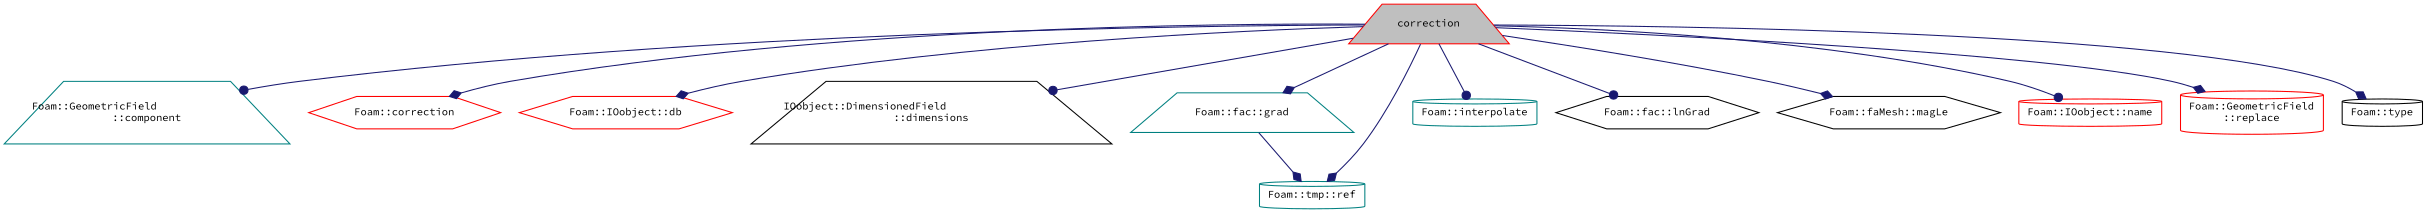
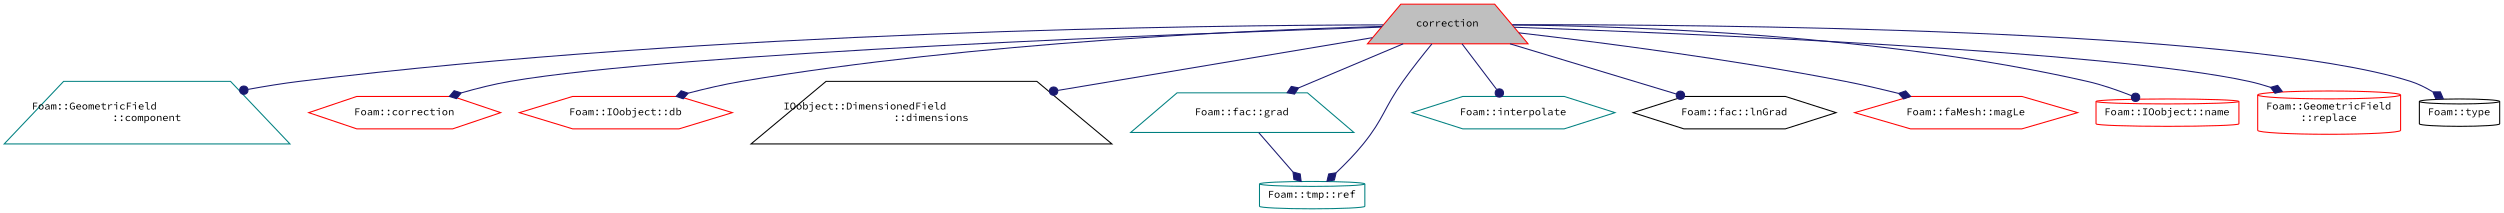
(1475, 113) -> (1513, 113)
(1889, 113) -> (1966, 113)
